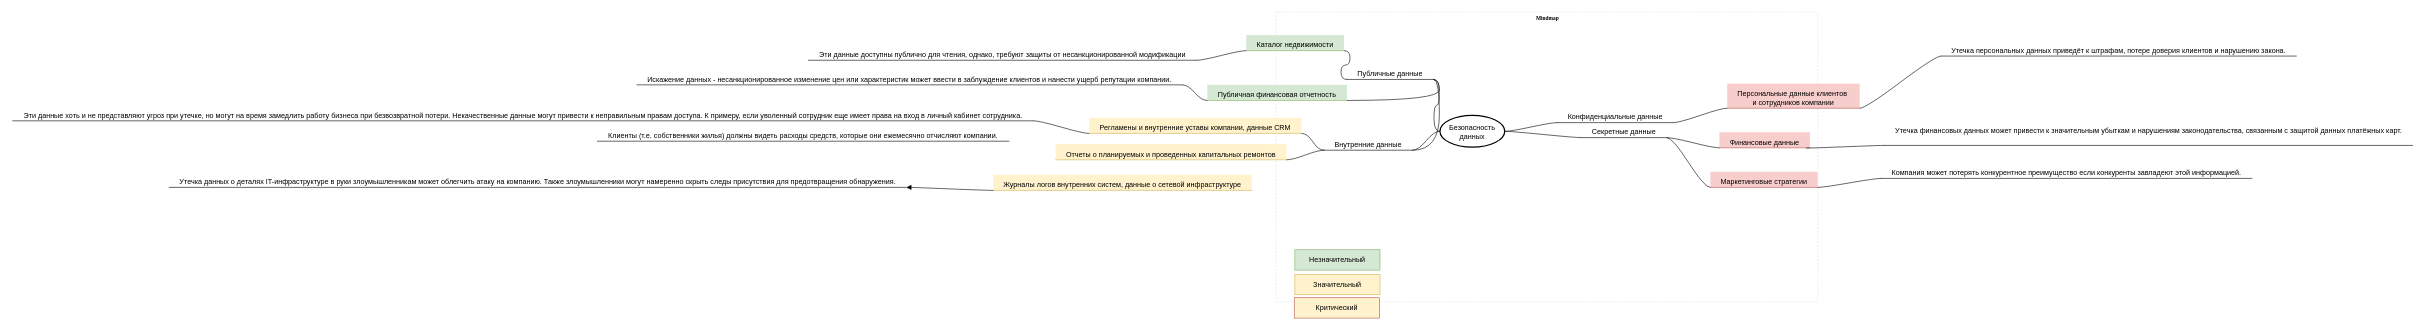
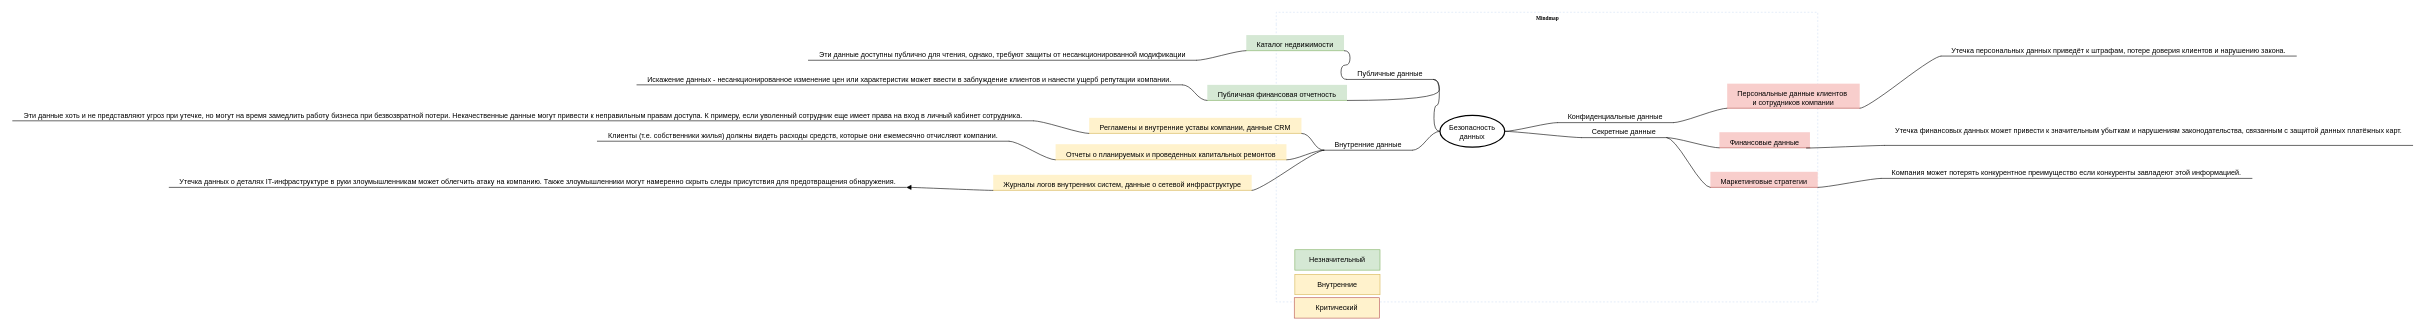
(1437, 134) -> (1287, 171)
none -> (1032, 151)
(1338, 285) -> (1338, 285)
